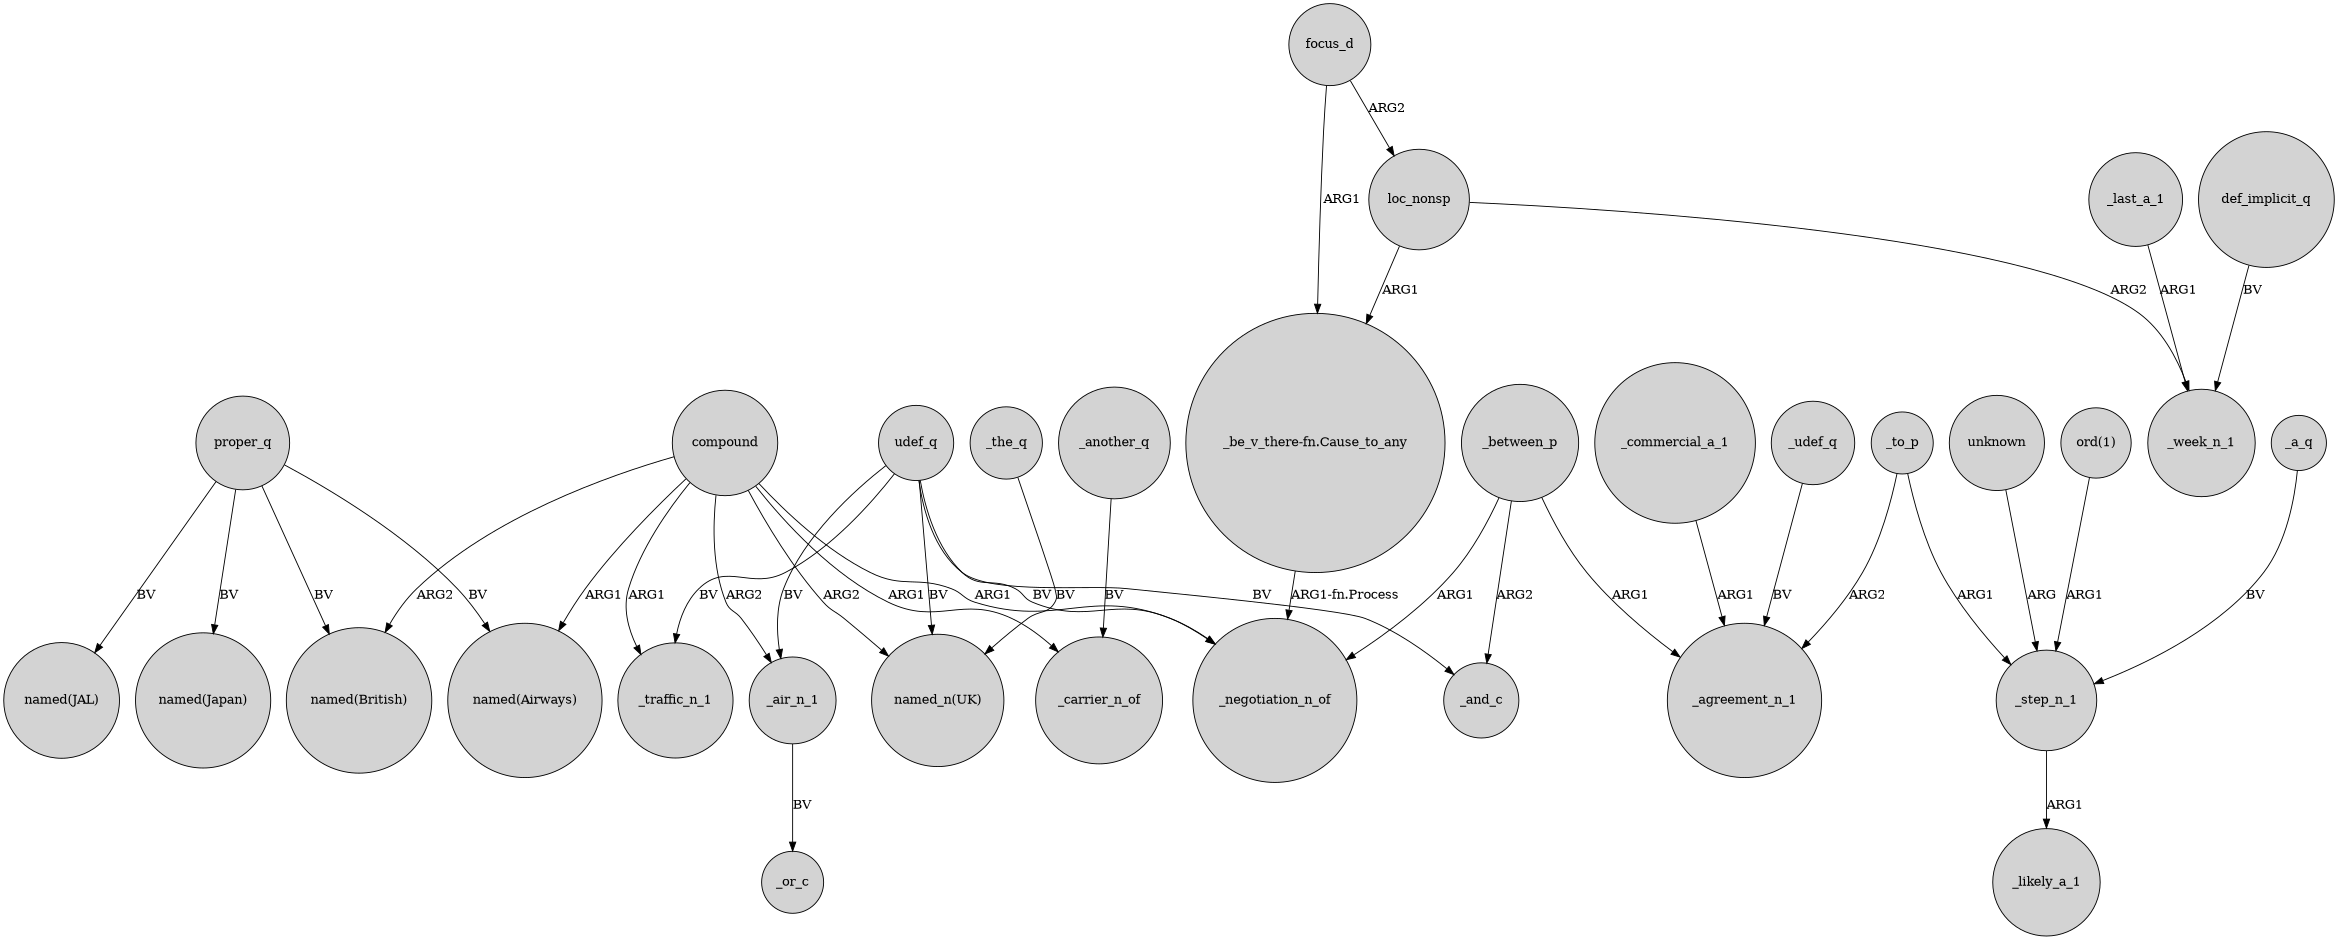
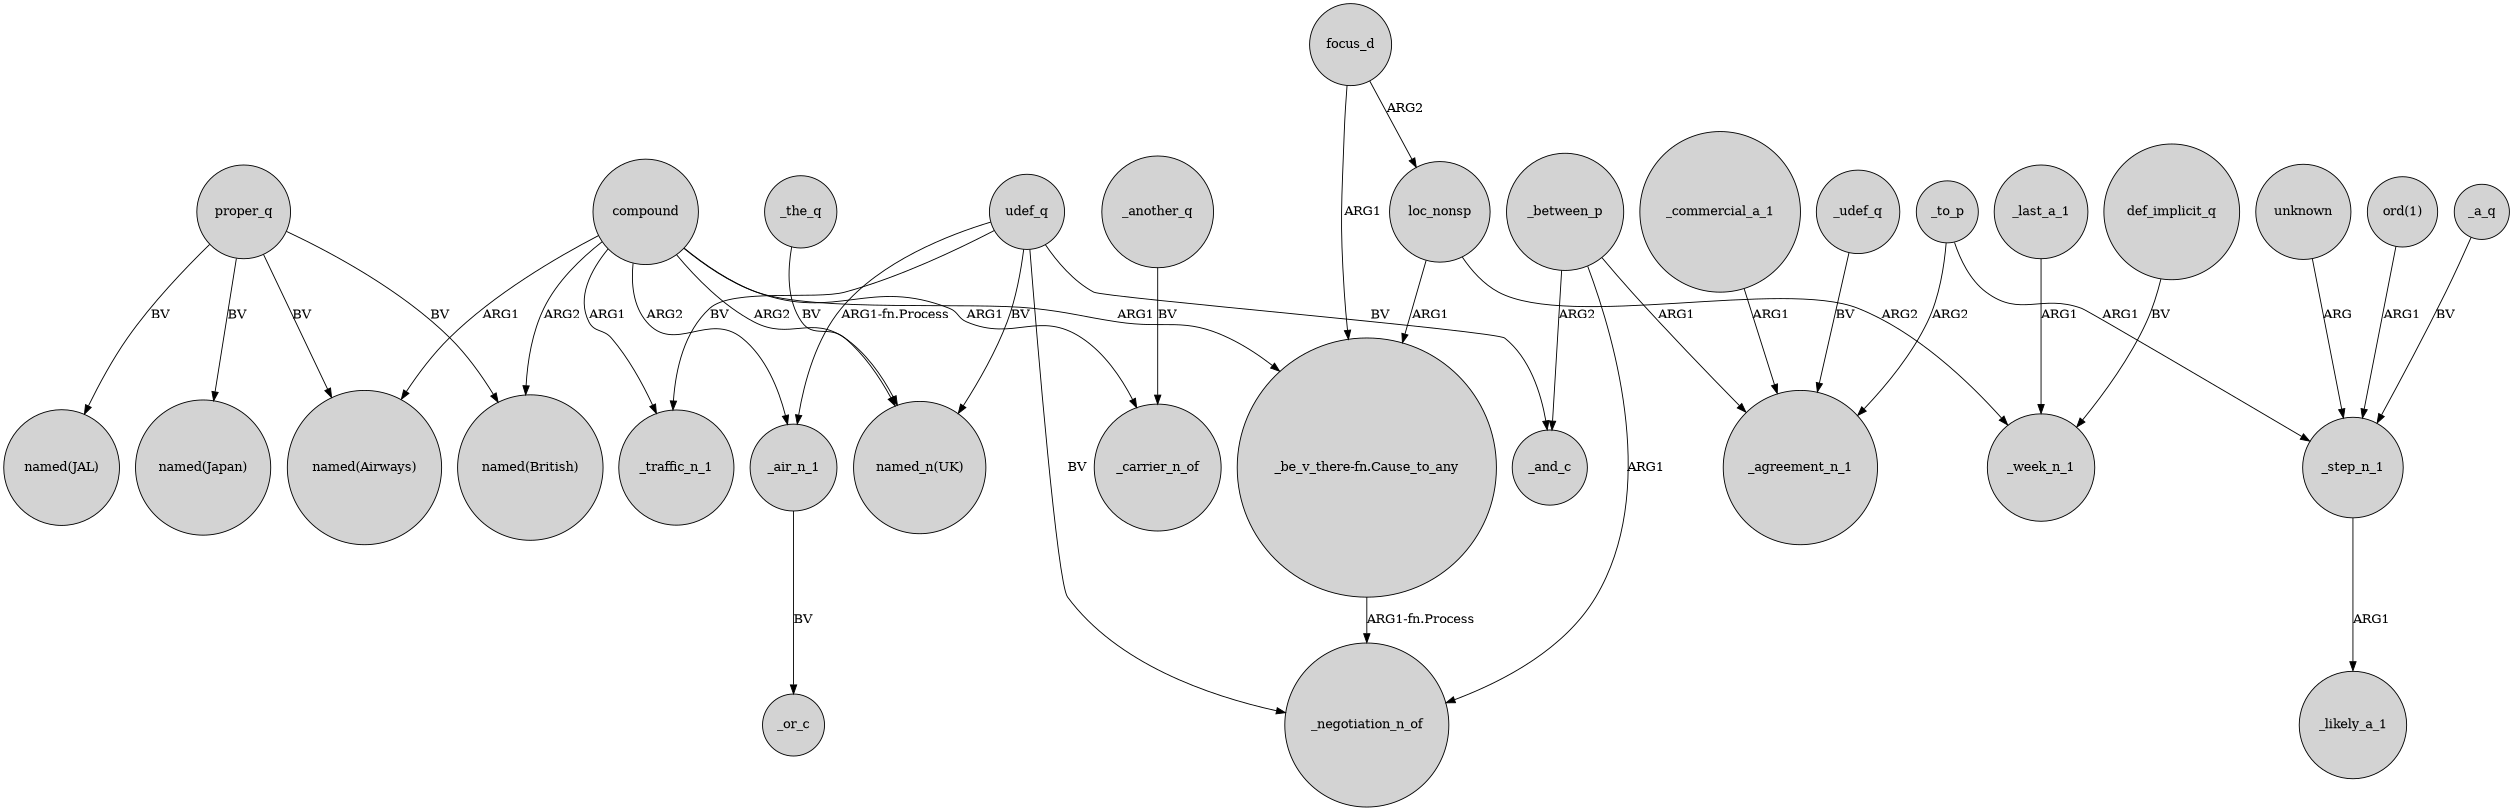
(793, 595) -> (895, 315)
(969, 600) -> (977, 306)
